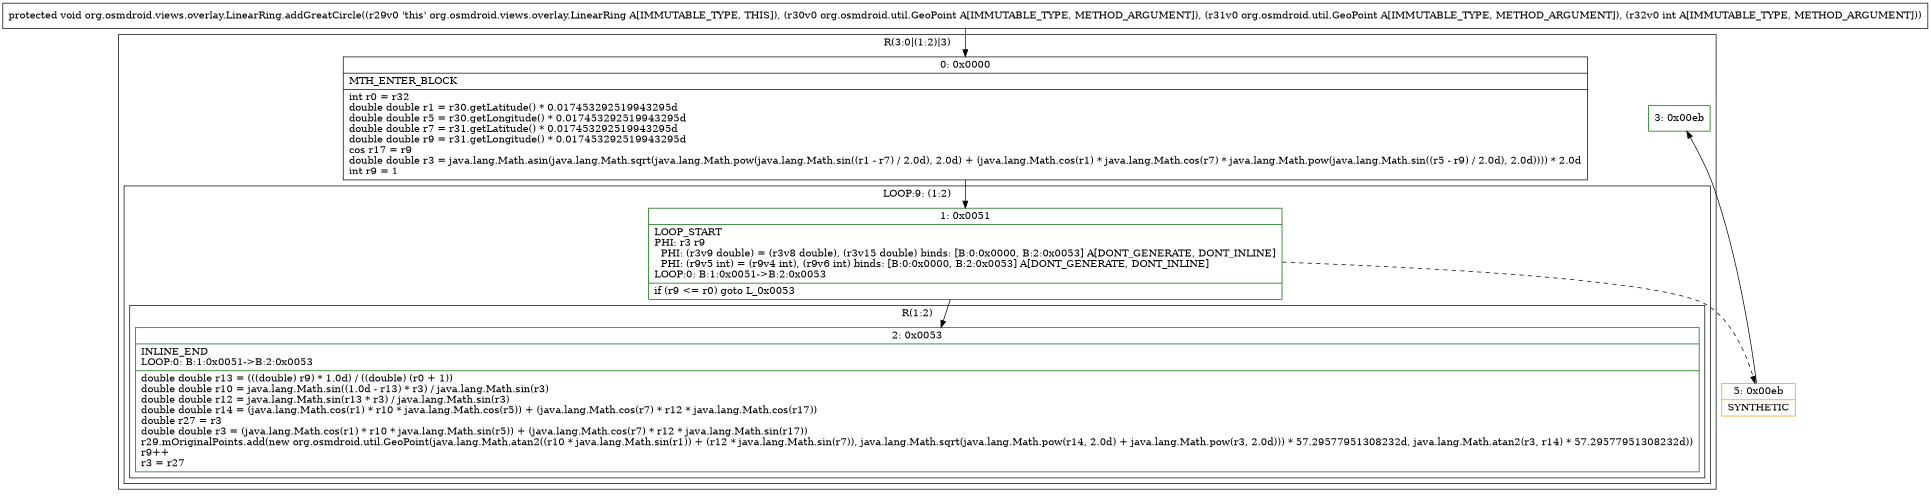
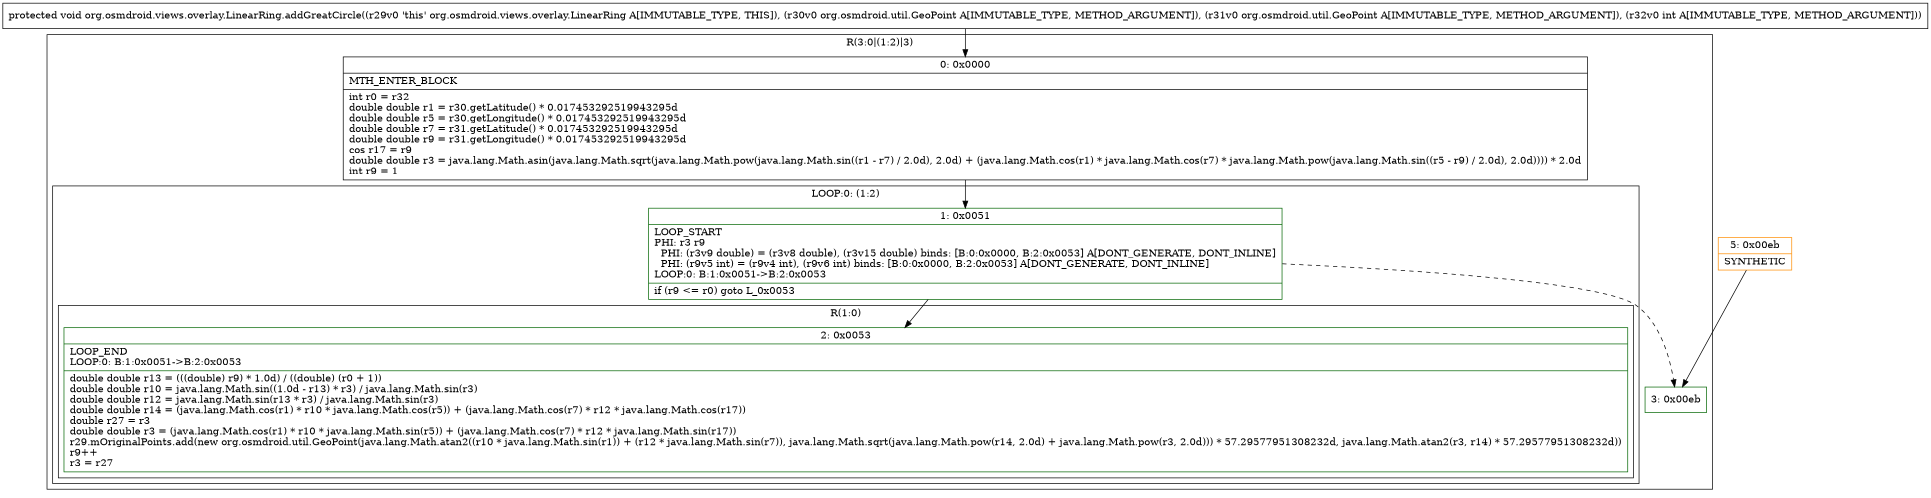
(917, 194) -> (846, 194)
(1539, 277) -> (1503, 279)
(917, 314) -> (846, 314)
(175, 352) -> (99, 352)
